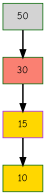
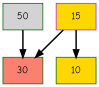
(23, 94) -> (52, 41)
